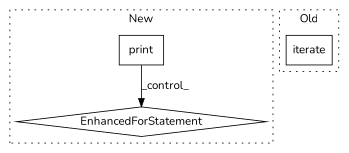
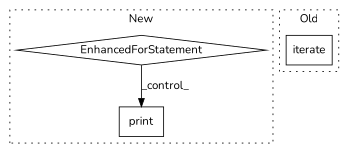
(141, 82) -> (141, 82)
